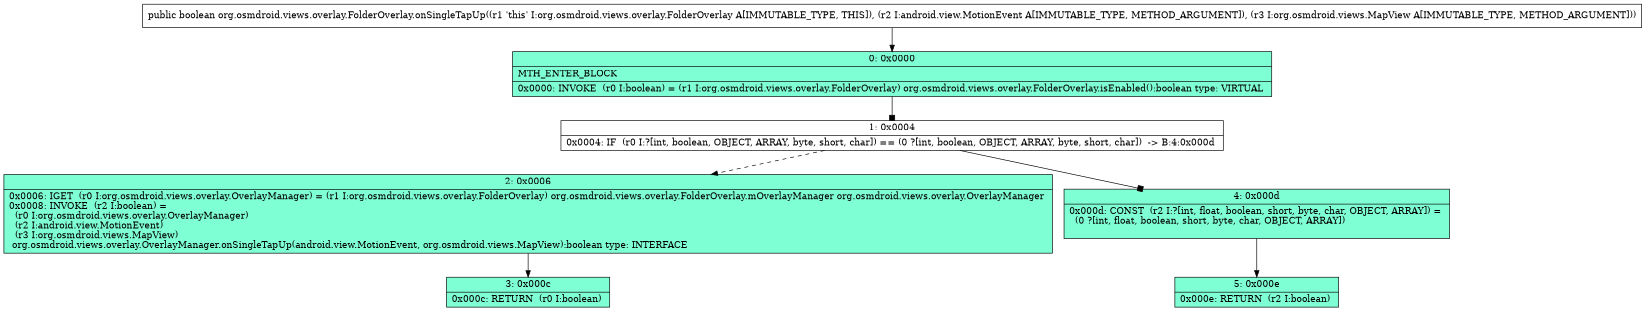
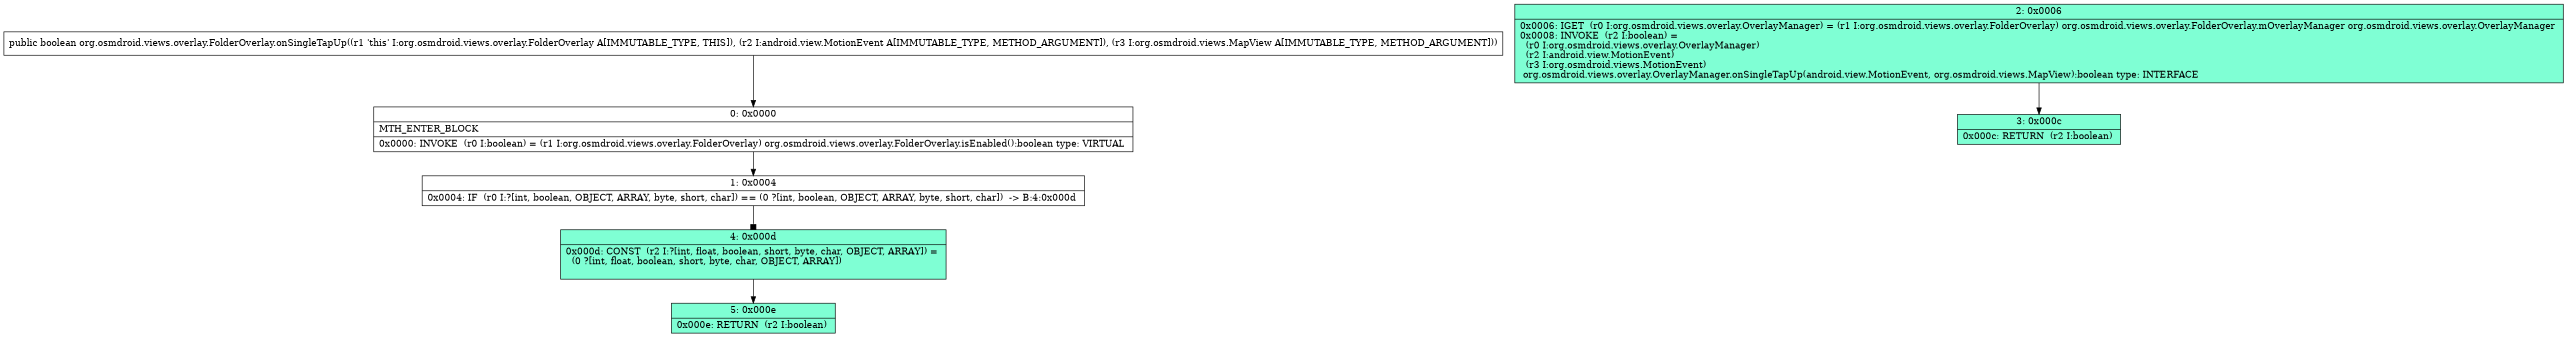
(892, 74) -> (753, 129)
(892, 105) -> (753, 161)
(771, 162) -> none
(94, 236) -> (1613, 65)
(528, 299) -> (2039, 136)
